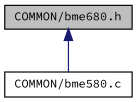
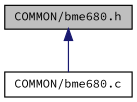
(68, 85) -> (68, 85)
